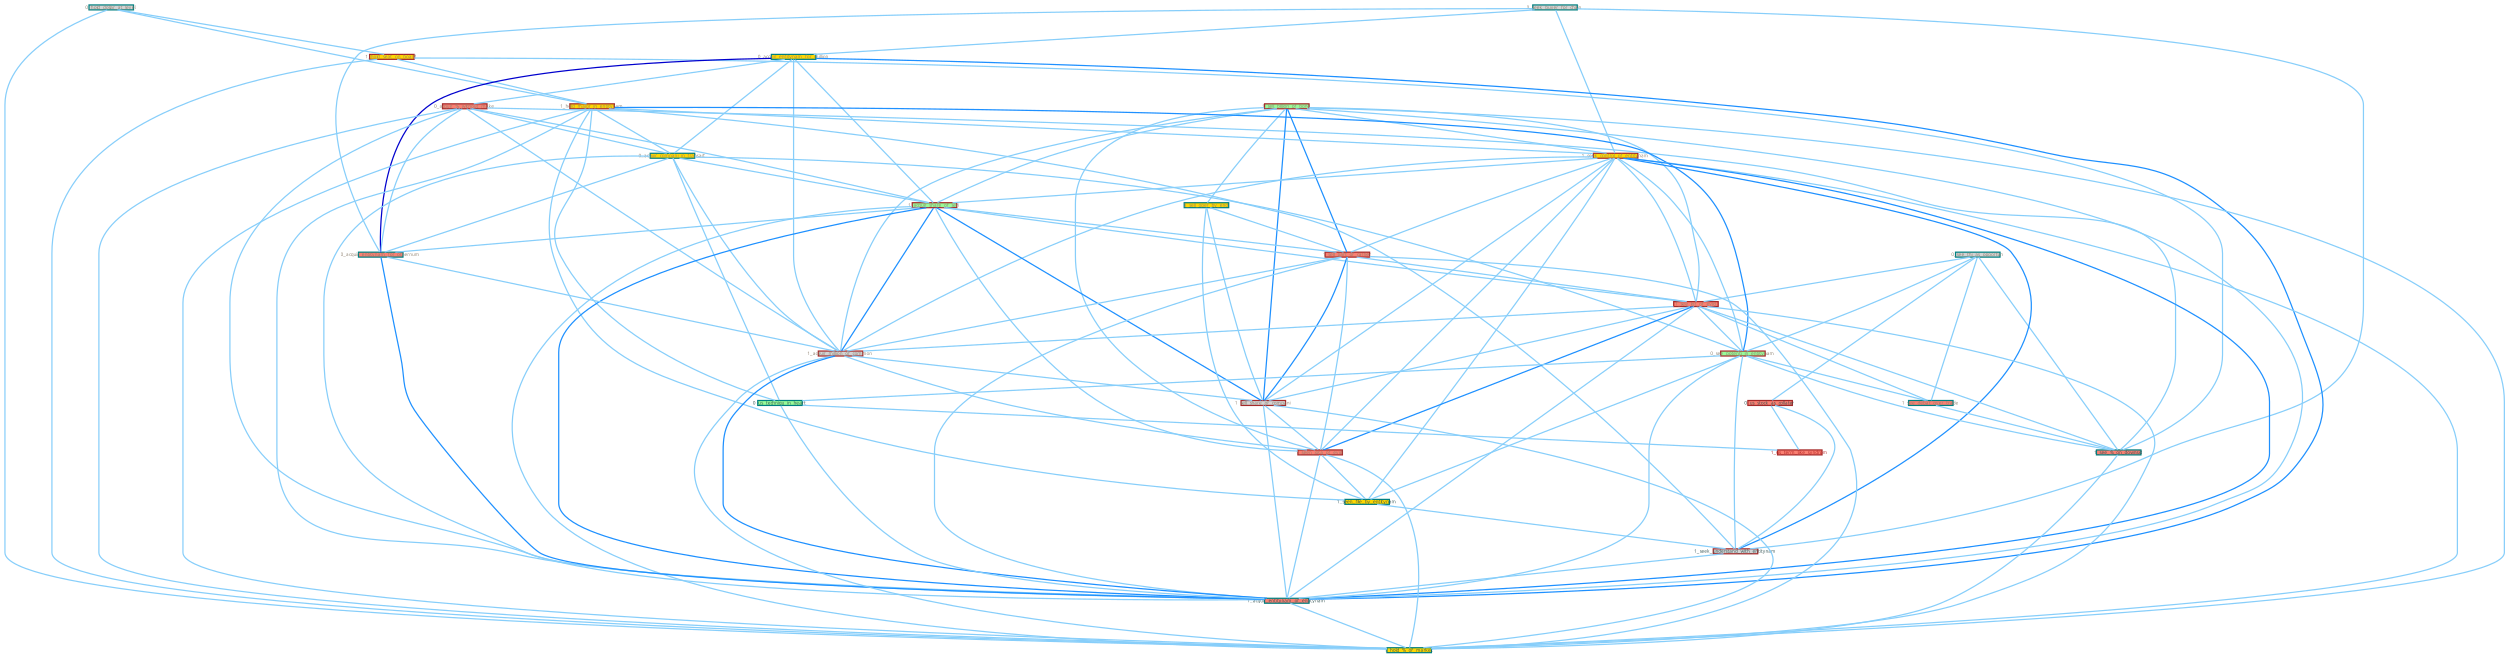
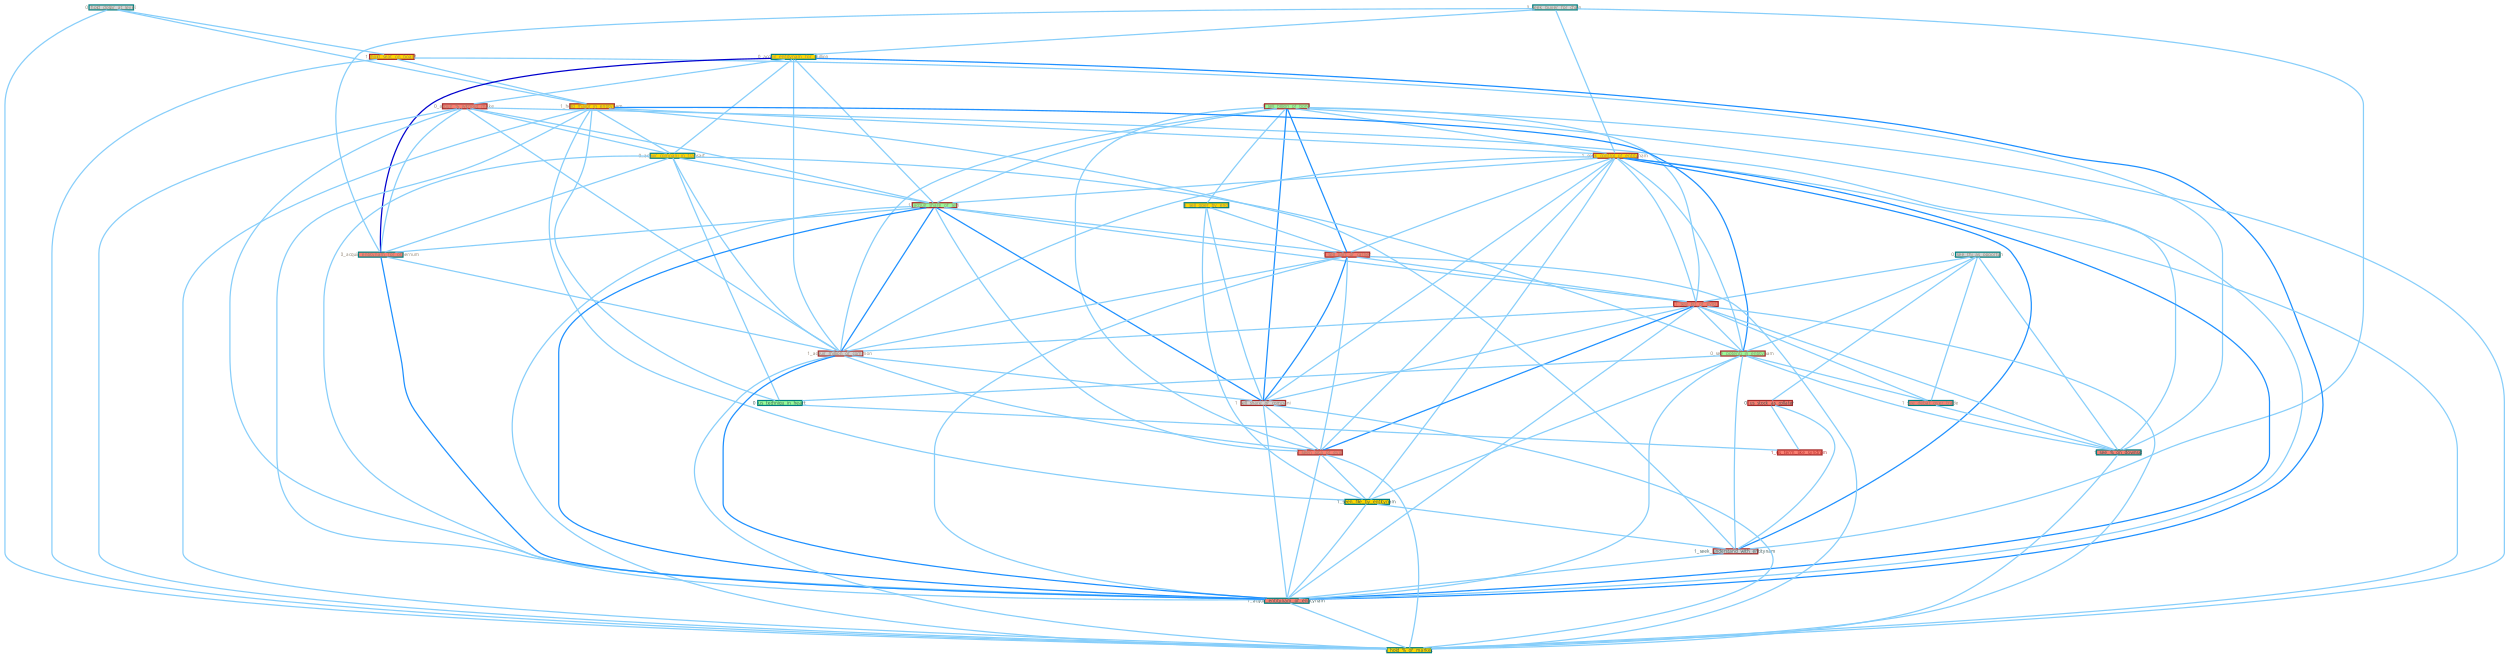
(921, 555) -> (1329, 552)
